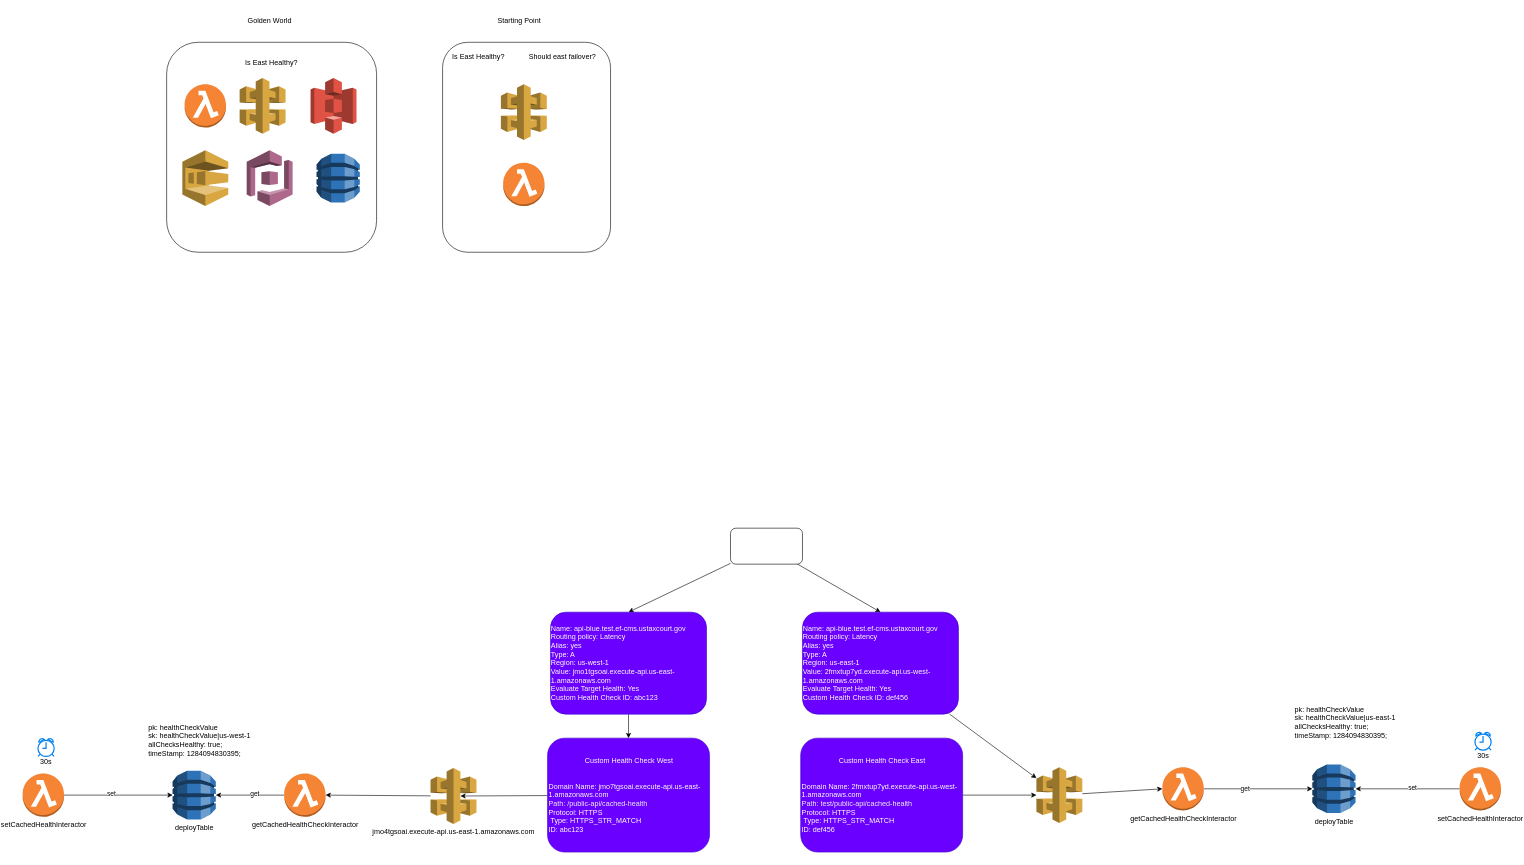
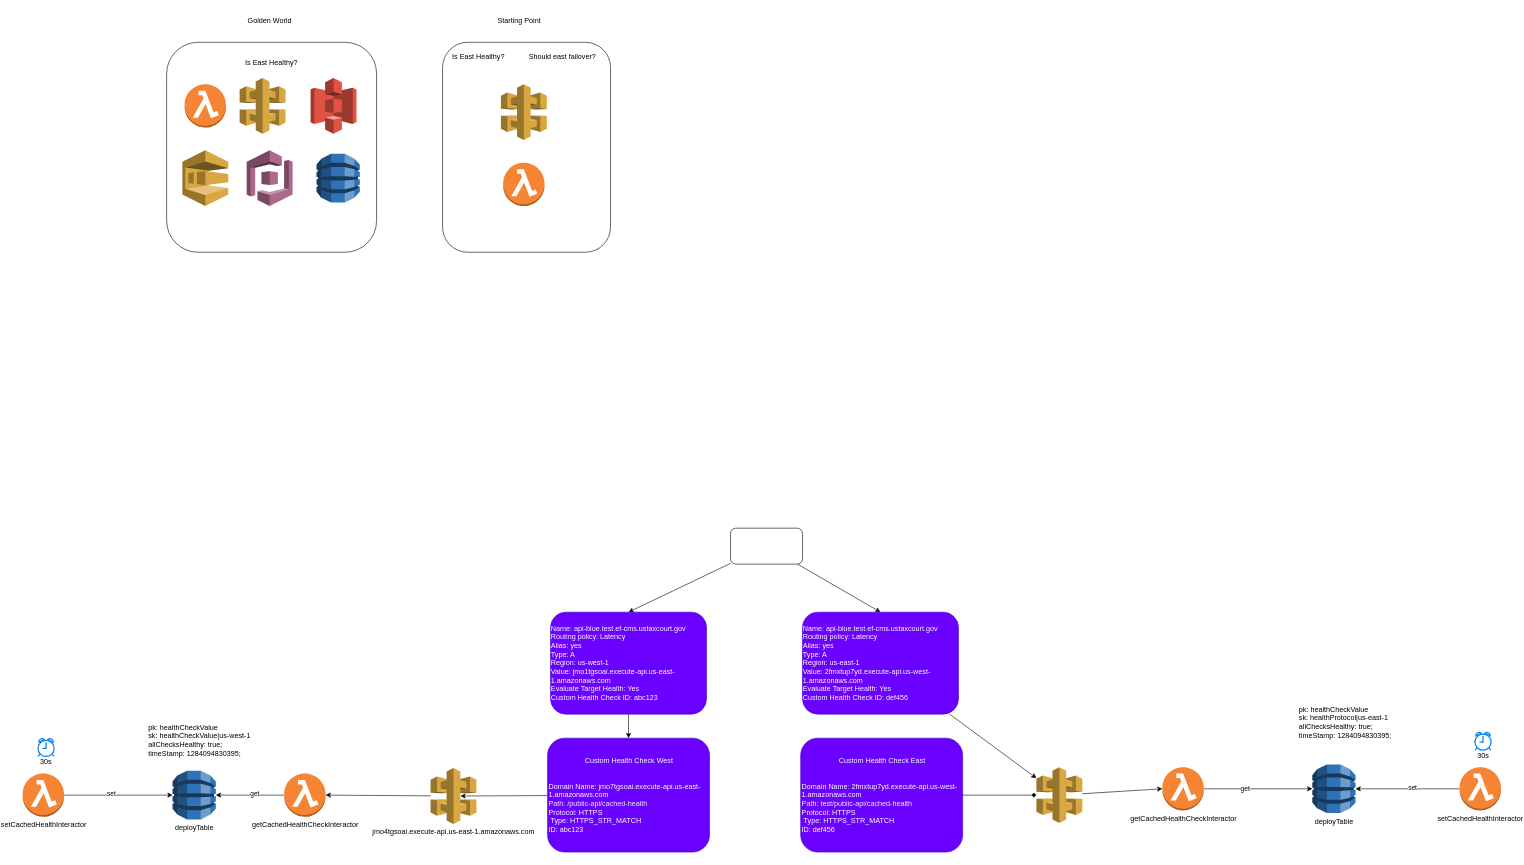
(1346, 723) -> (1346, 723)
(1031, 795) -> (1030, 795)
